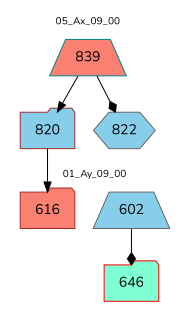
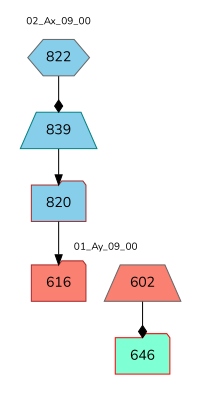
(88, 22) -> (59, 22)
(88, 58) -> (59, 130)
(103, 89) -> (59, 88)
(131, 210) -> (143, 283)
